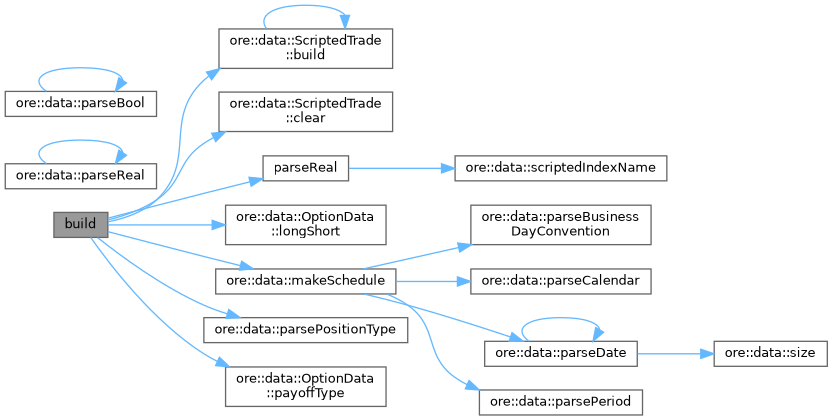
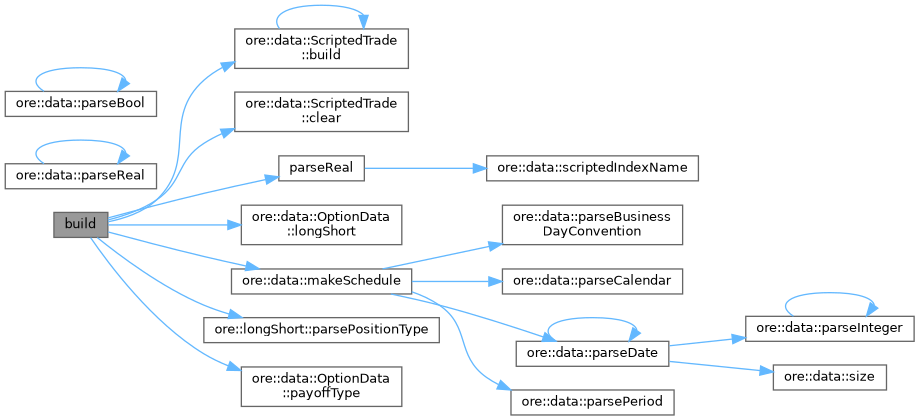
none -> (830, 329)
(306, 330) -> (322, 330)
